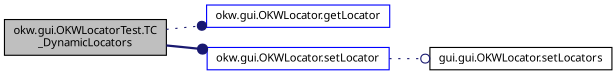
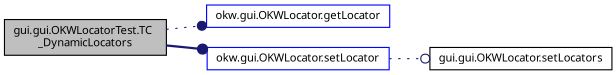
(85, 37) -> (85, 37)
